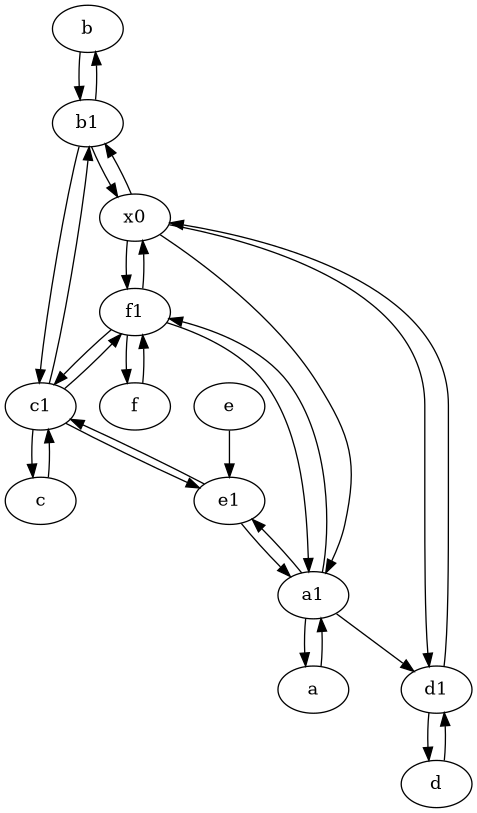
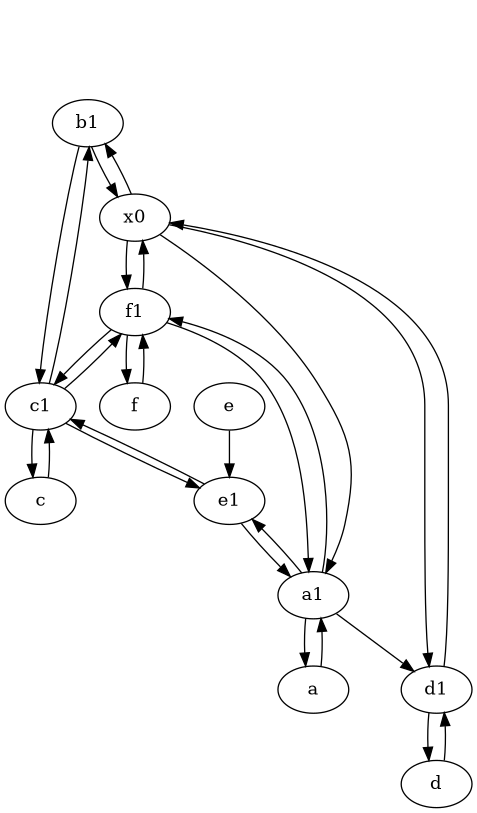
(88, 29) -> none
